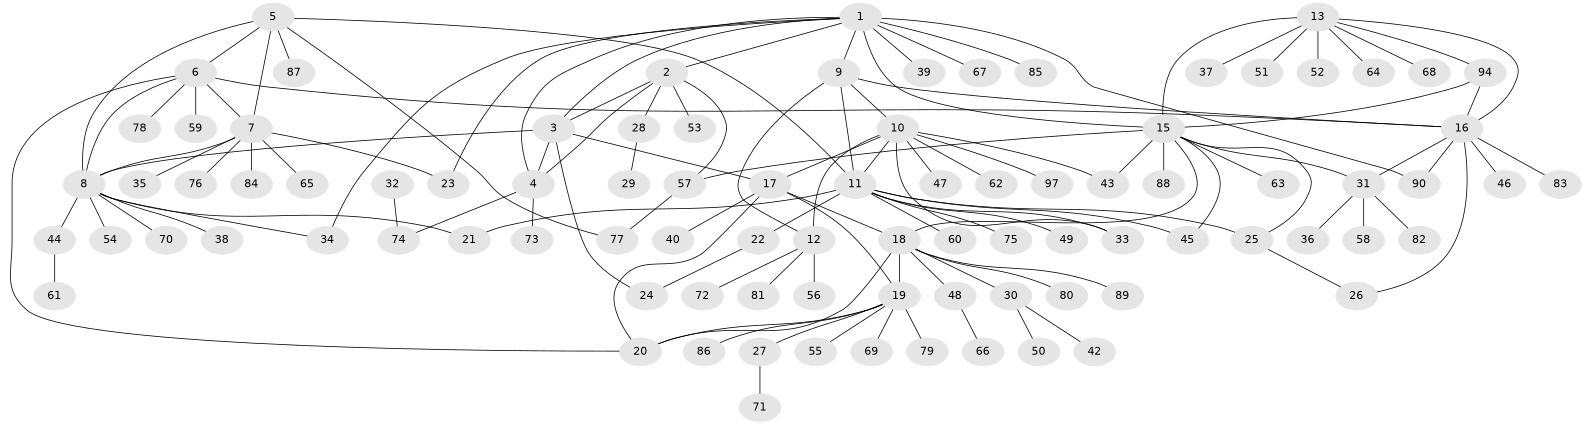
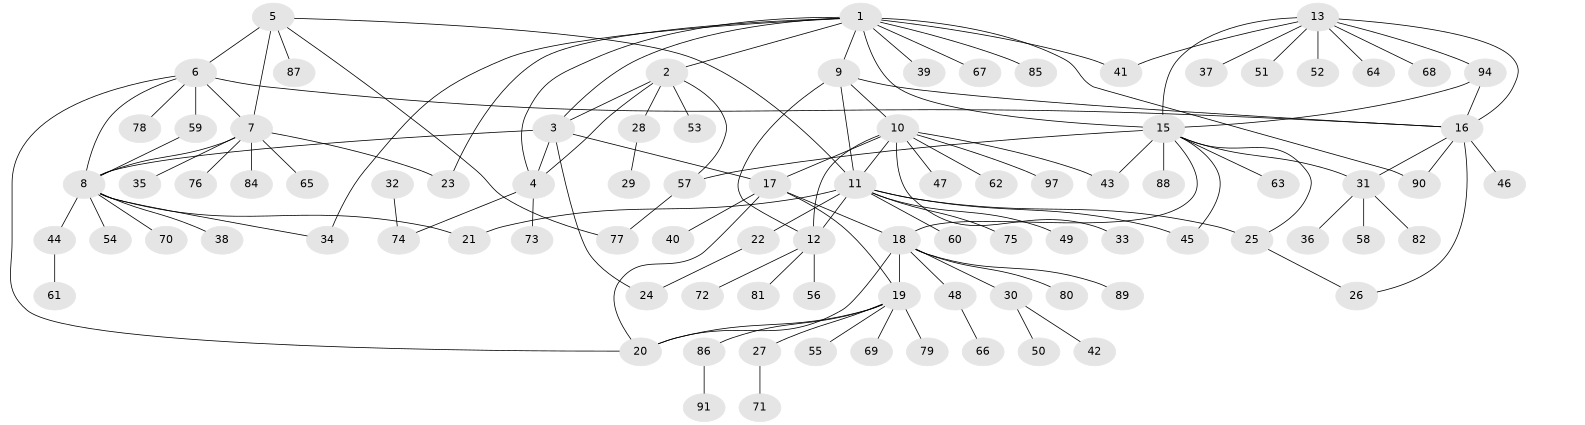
(139, 68) -> (140, 157)
none -> (1121, 73)
(1561, 184) -> none
(989, 211) -> (838, 208)
none -> (704, 408)
